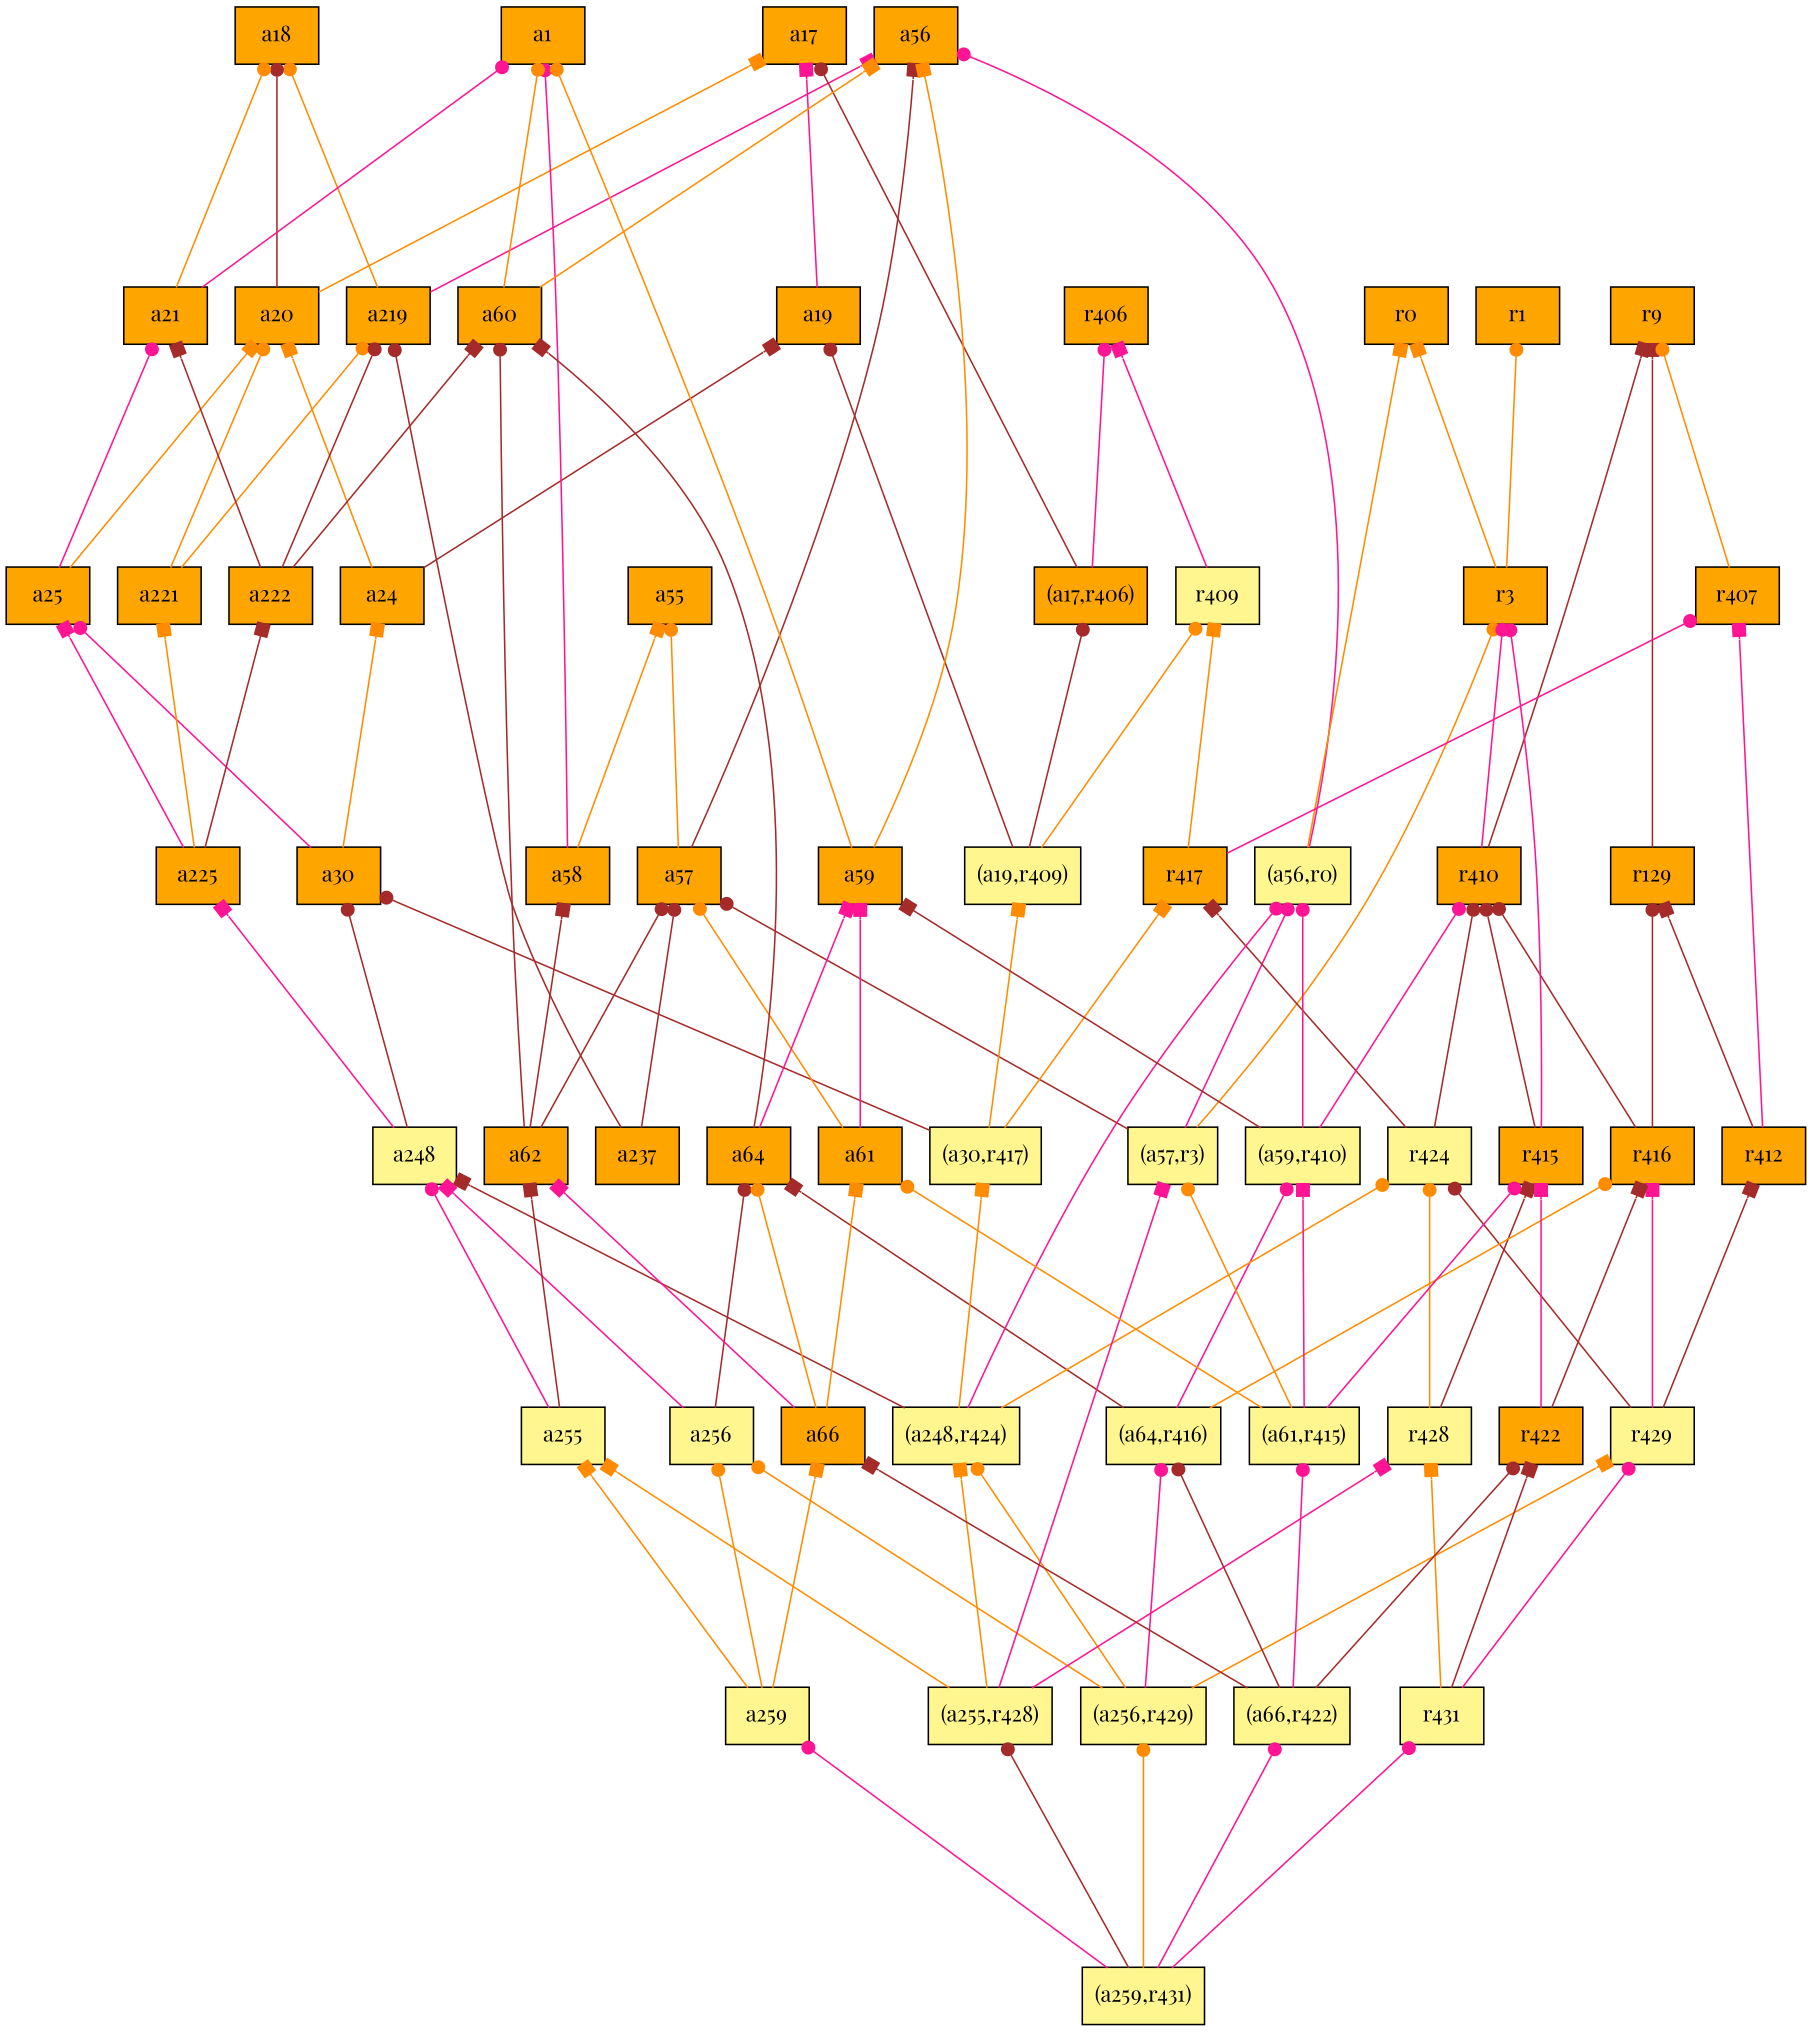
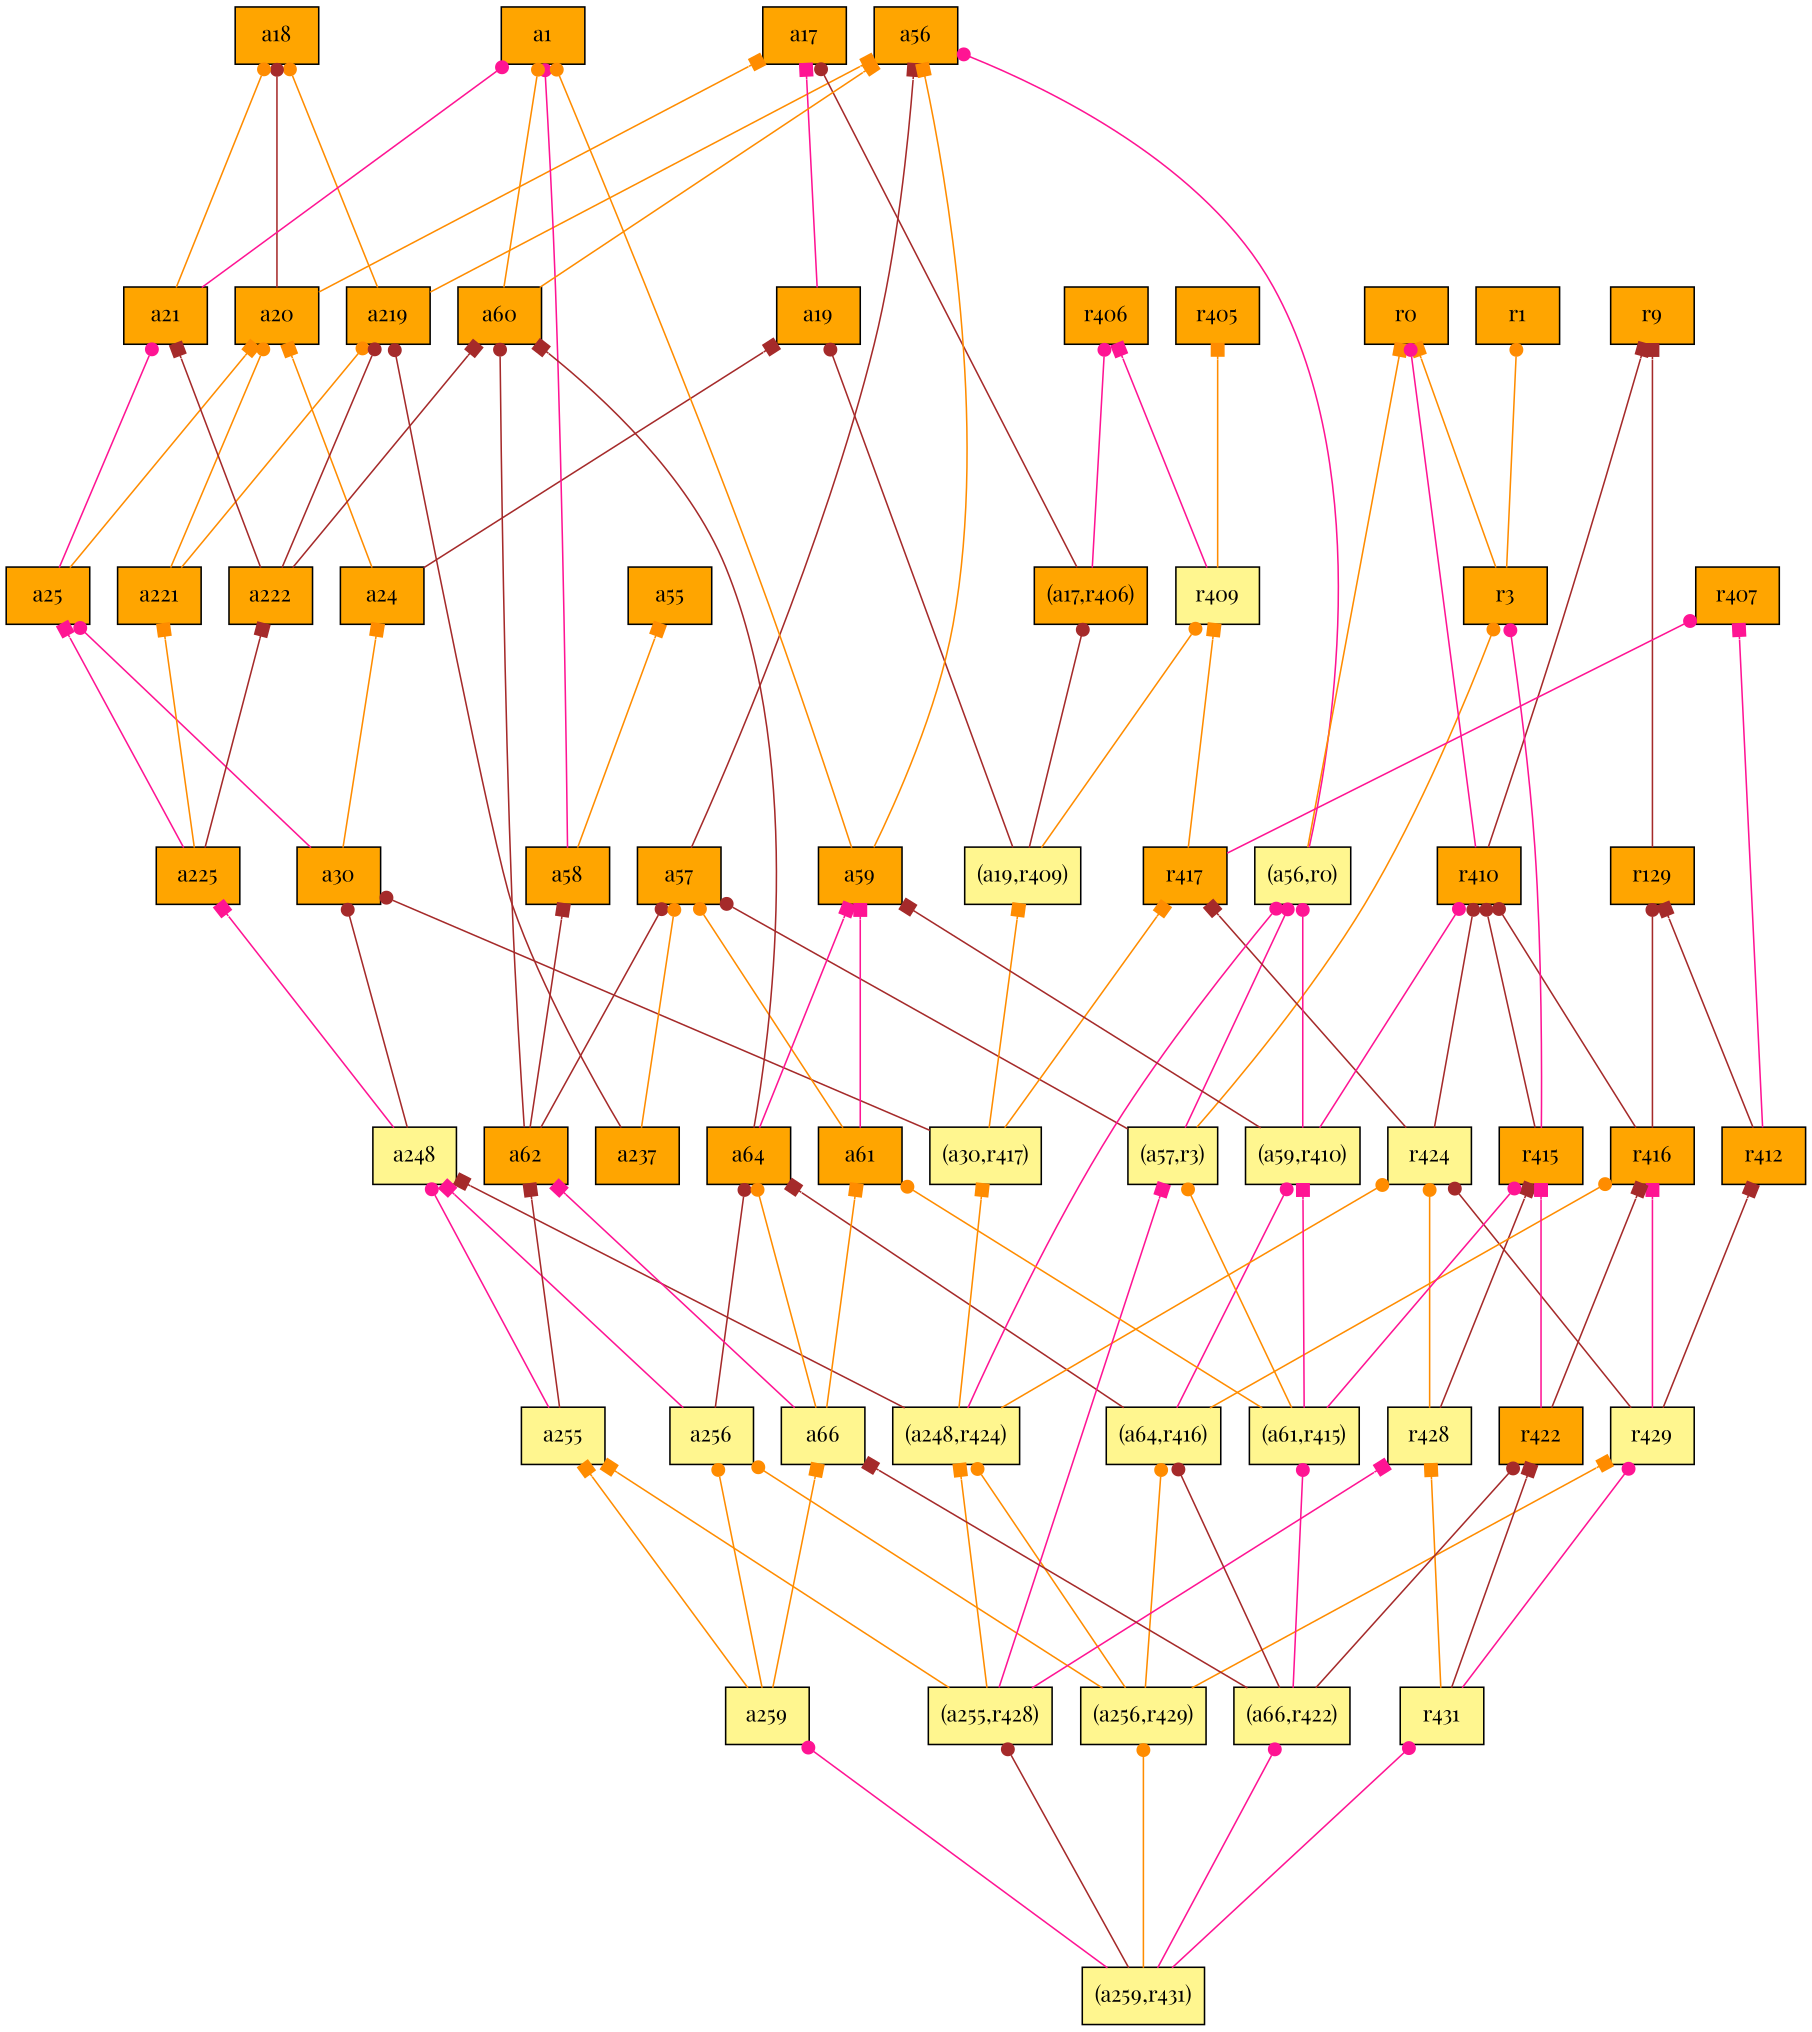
(645, 179) -> (645, 179)
none -> (1218, 316)
(1697, 462) -> none
(675, 742) -> none
(1492, 742) -> (1444, 602)
(657, 1027) -> (657, 1027)
(823, 1436) -> (823, 1436)
(1153, 1582) -> (1153, 1582)
